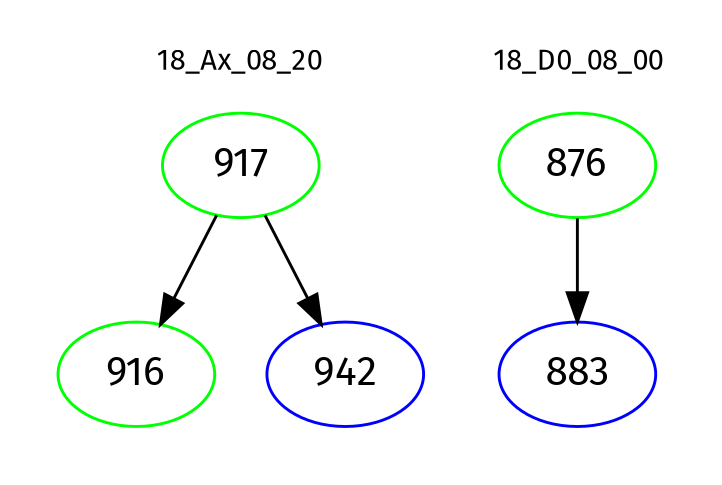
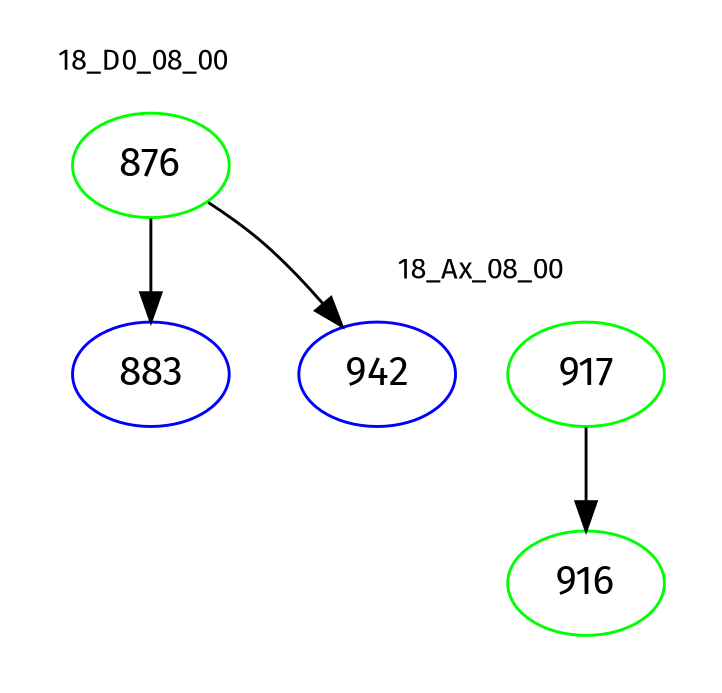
(241, 62) -> (482, 271)
(286, 257) -> (294, 272)
